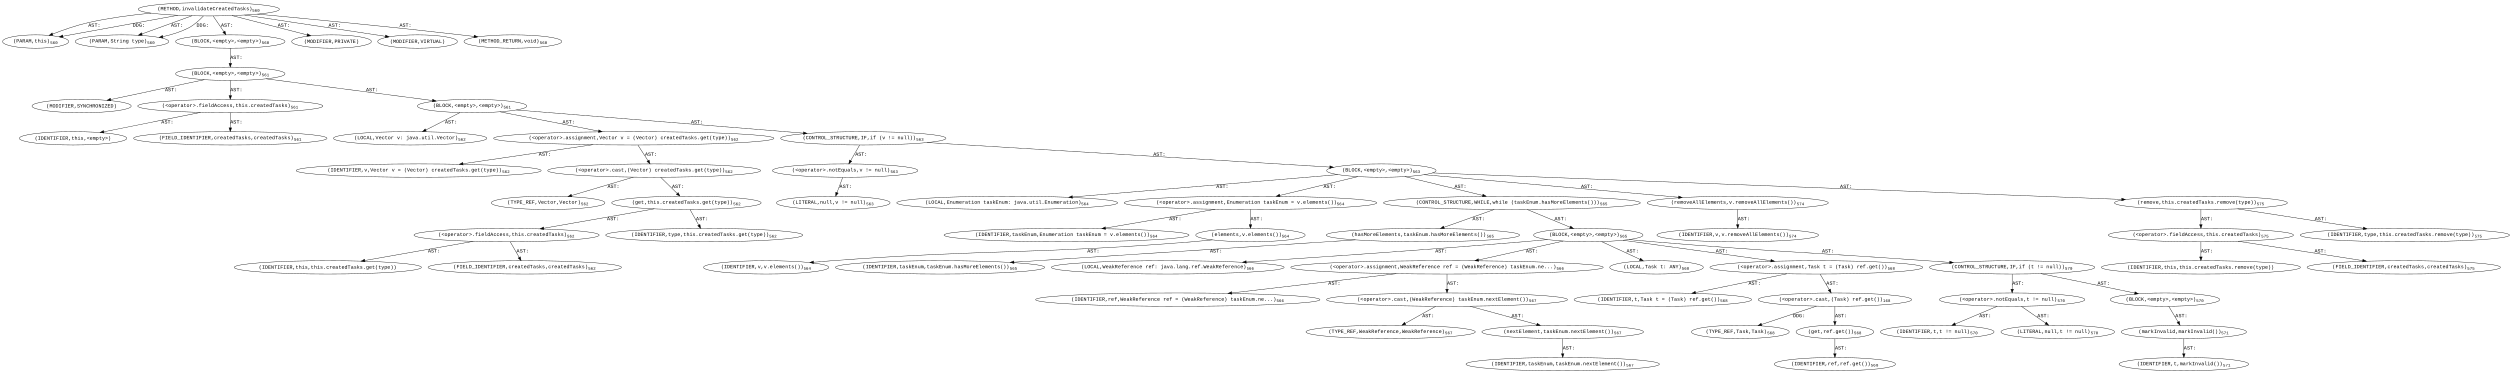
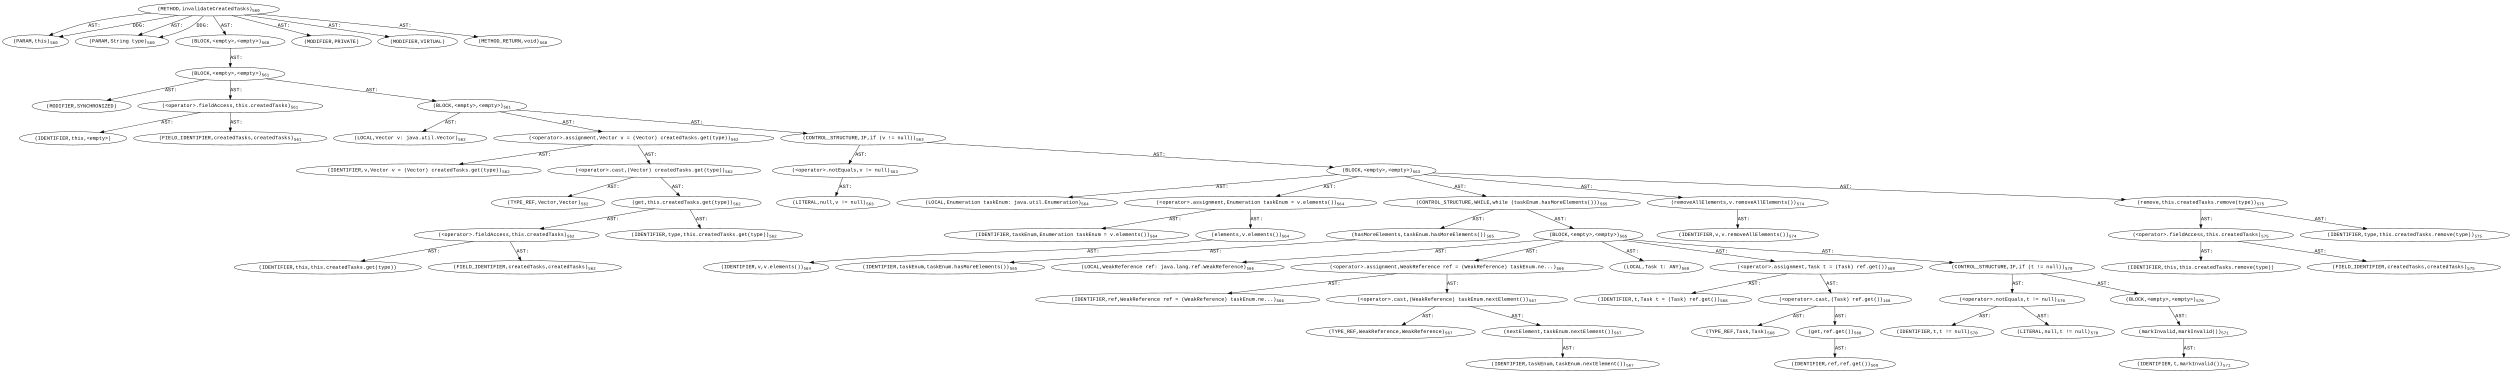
(1801, 316) -> (1801, 316)
